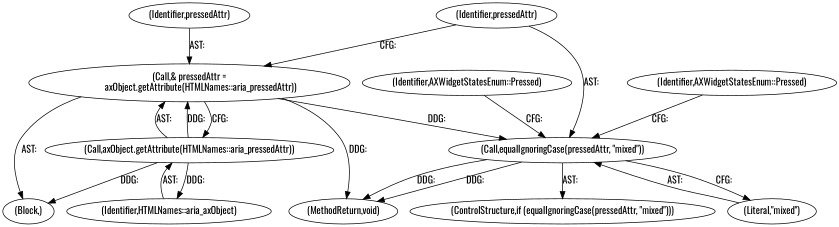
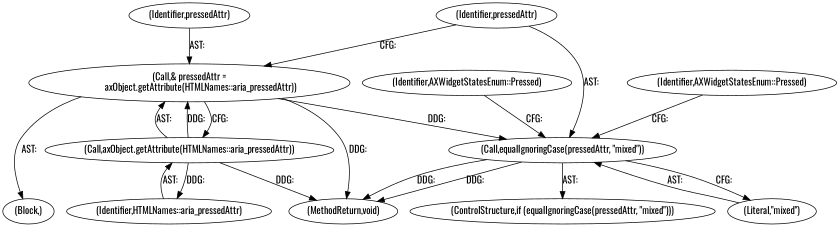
(106, 182) -> (265, 180)
(169, 211) -> (169, 211)
